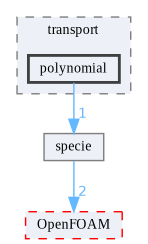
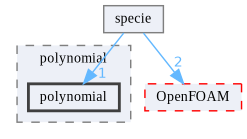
(74, 31) -> (74, 59)
(74, 103) -> (107, 55)
